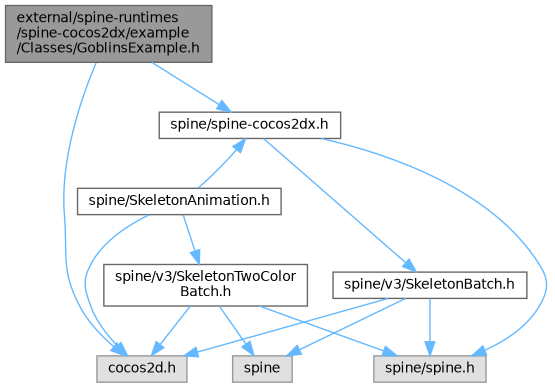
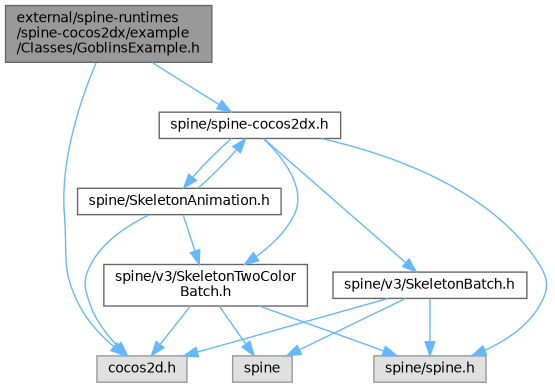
none -> (211, 157)
none -> (297, 200)
